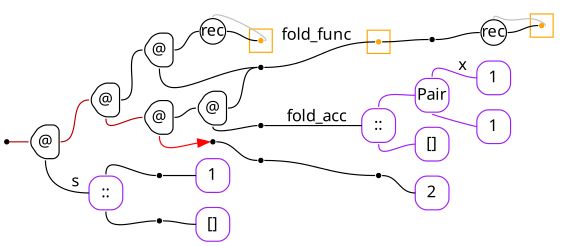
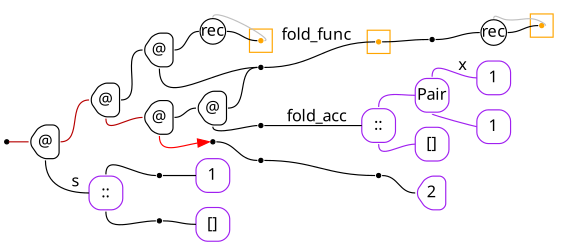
(432, 193) -> (432, 193)
